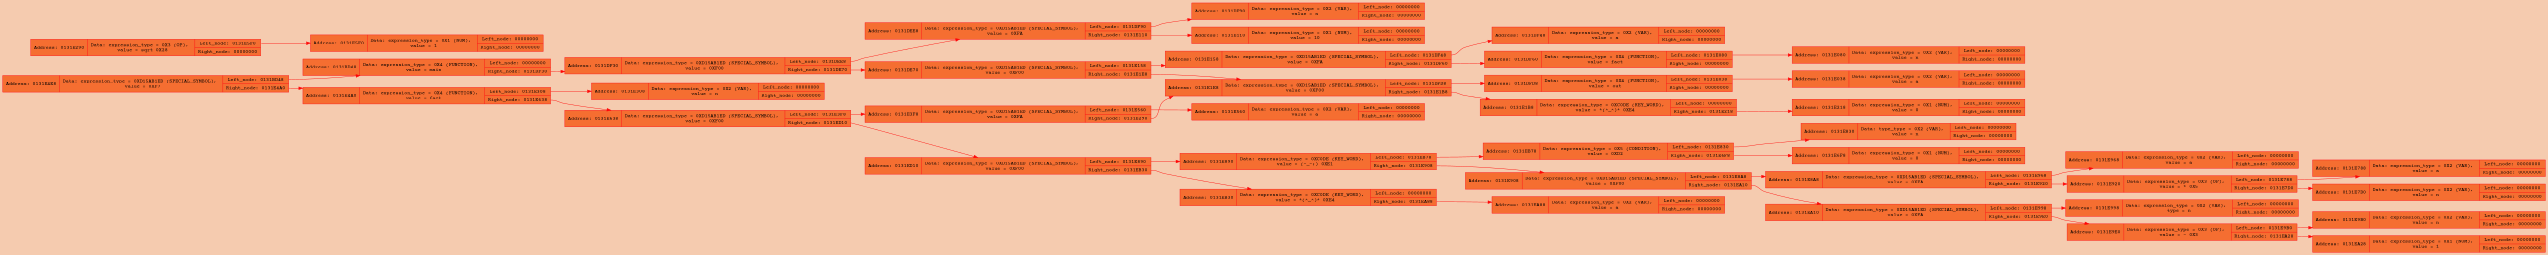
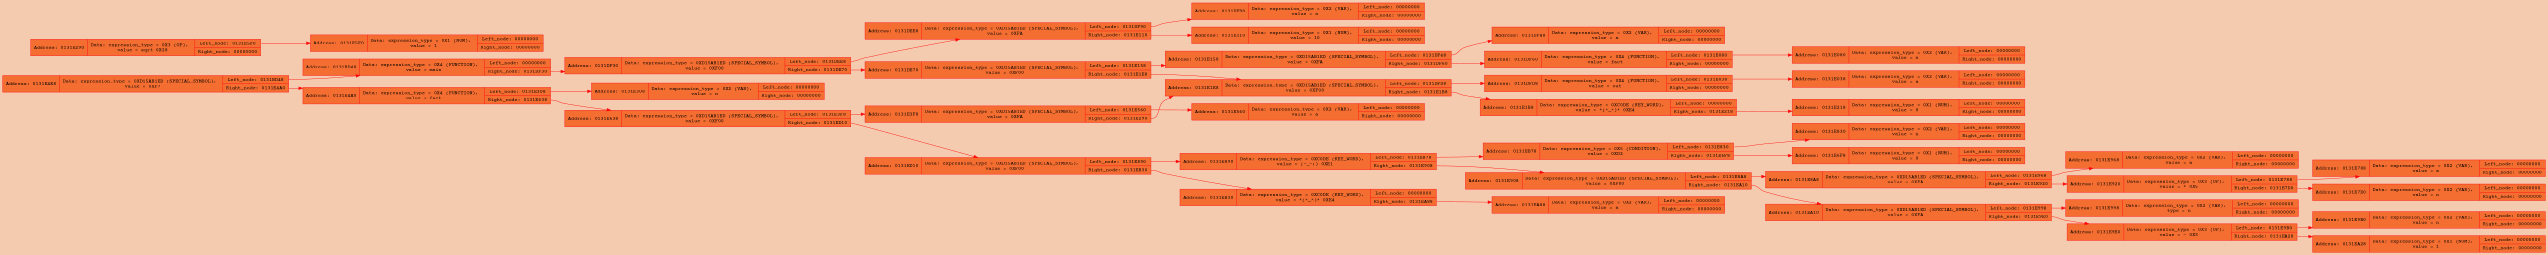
(1904, 129) -> (1904, 129)
